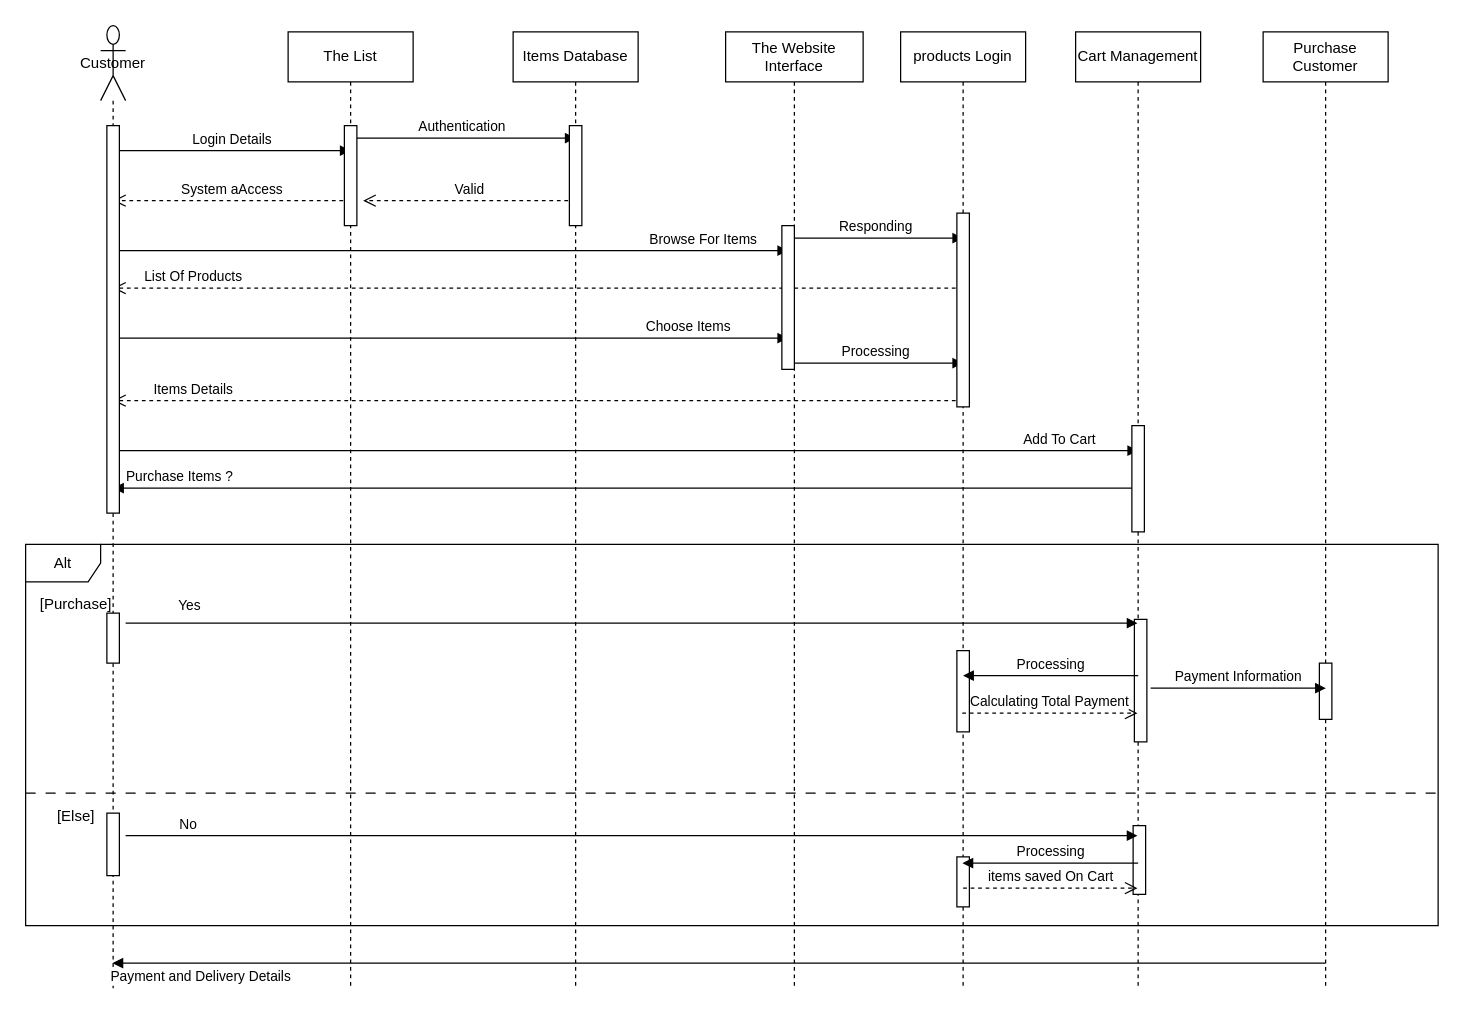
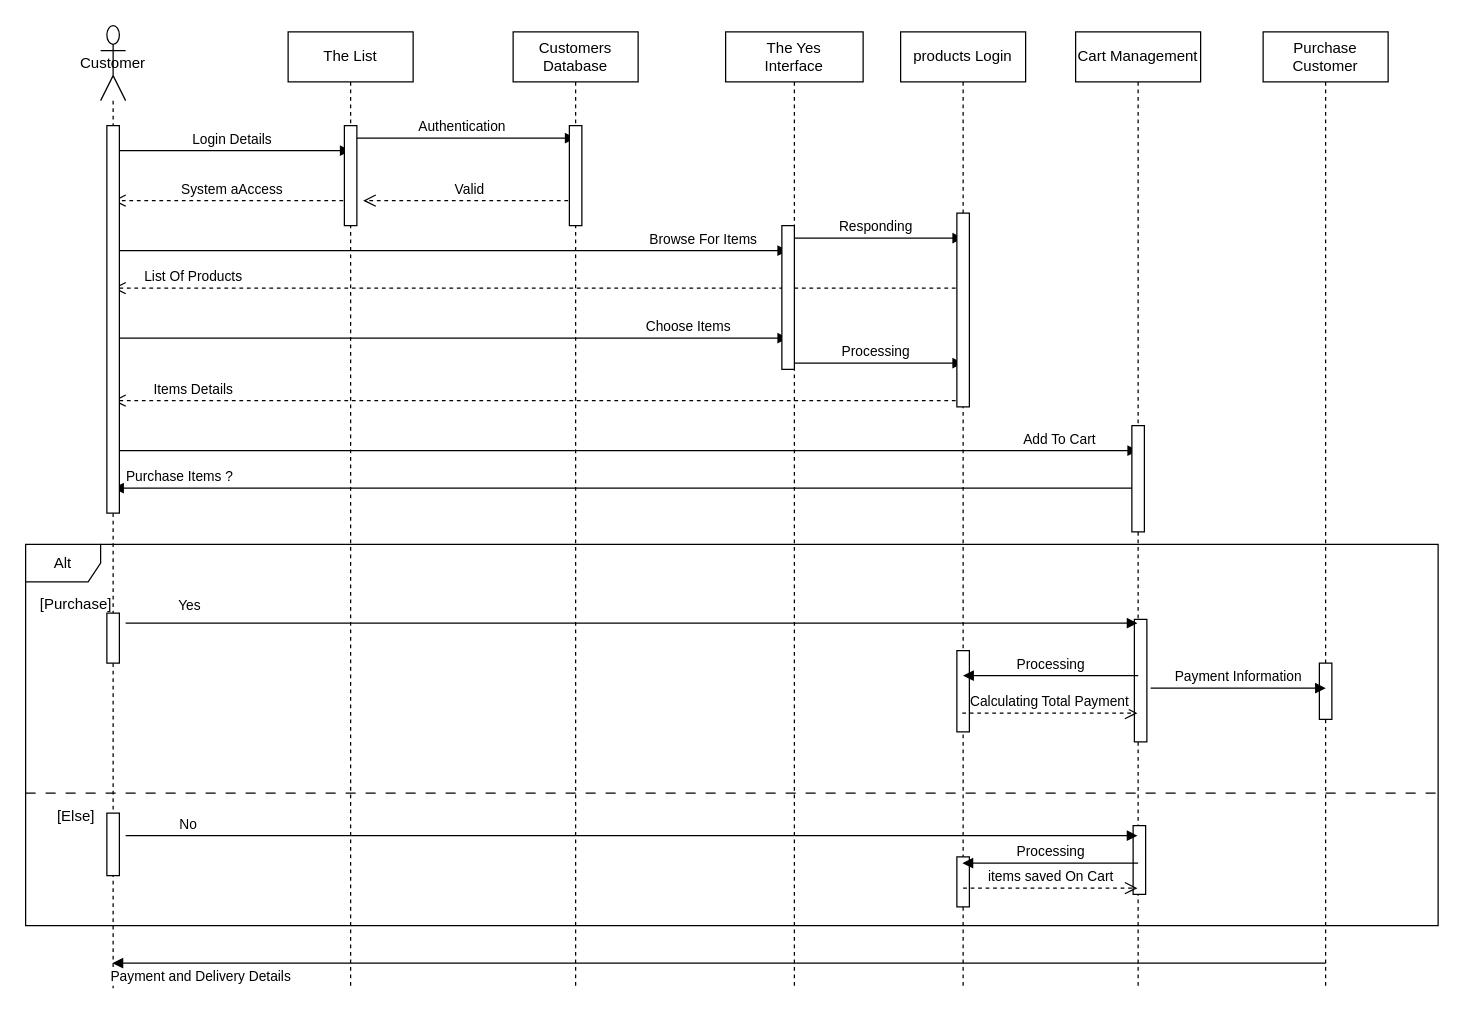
(576, 57) -> (576, 57)
(794, 57) -> (794, 57)
